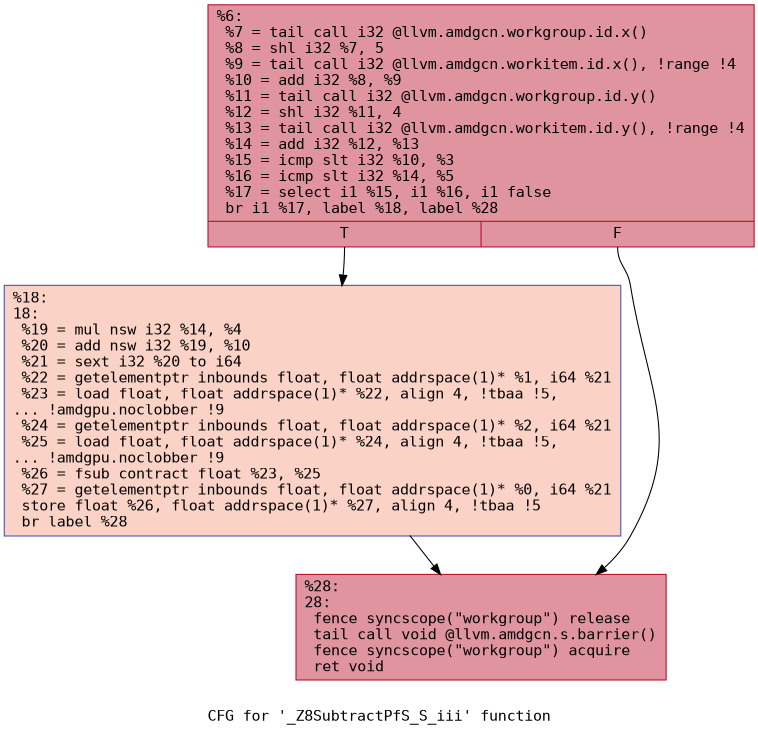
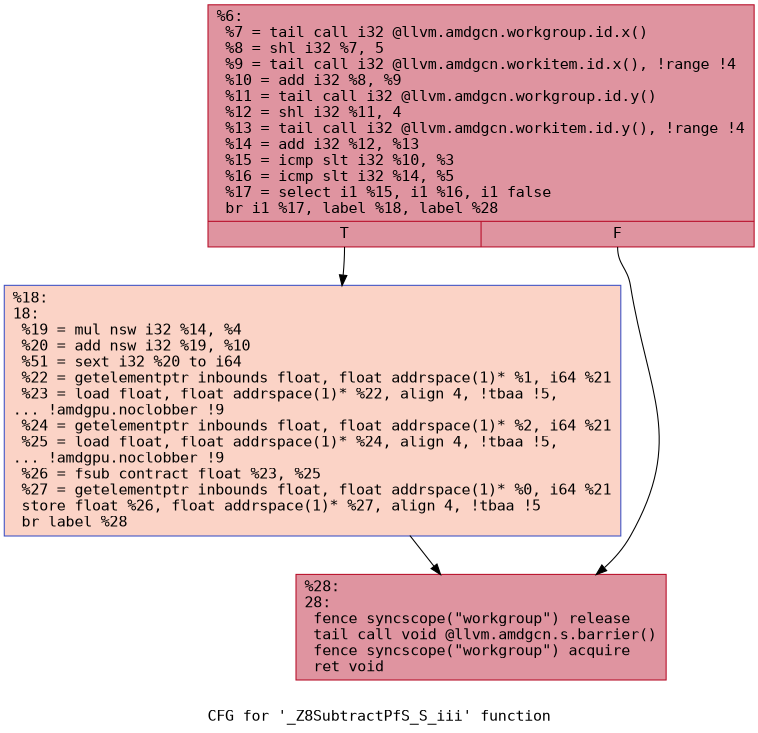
(127, 362) -> (127, 362)
